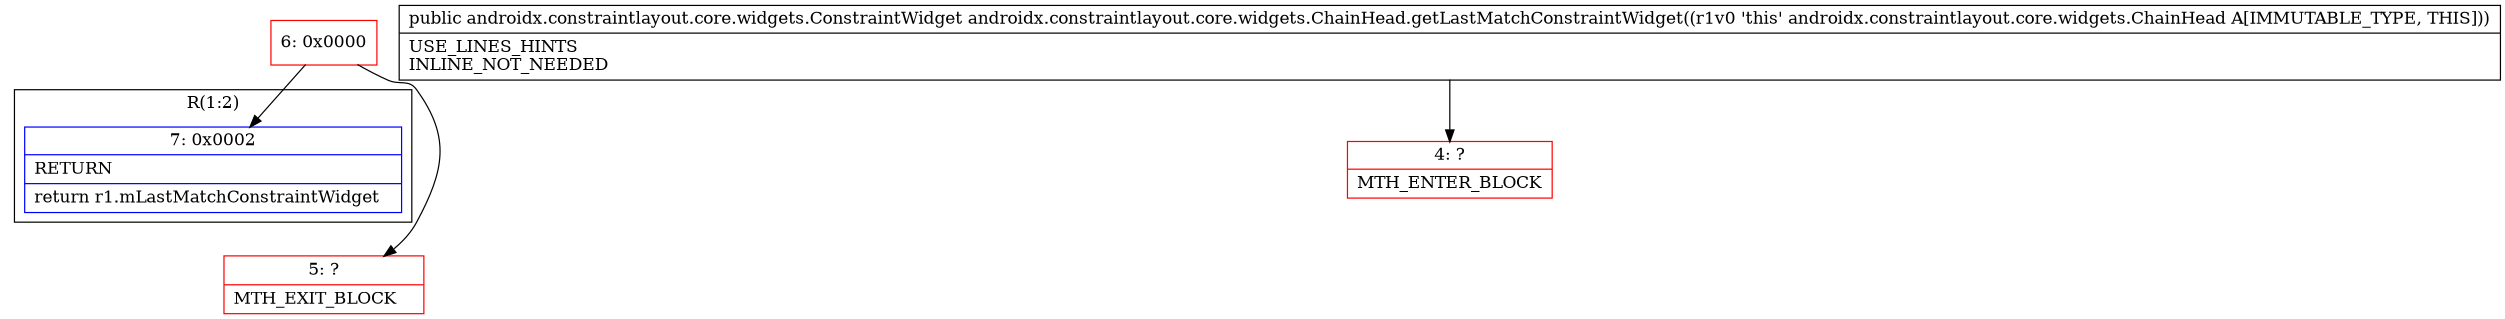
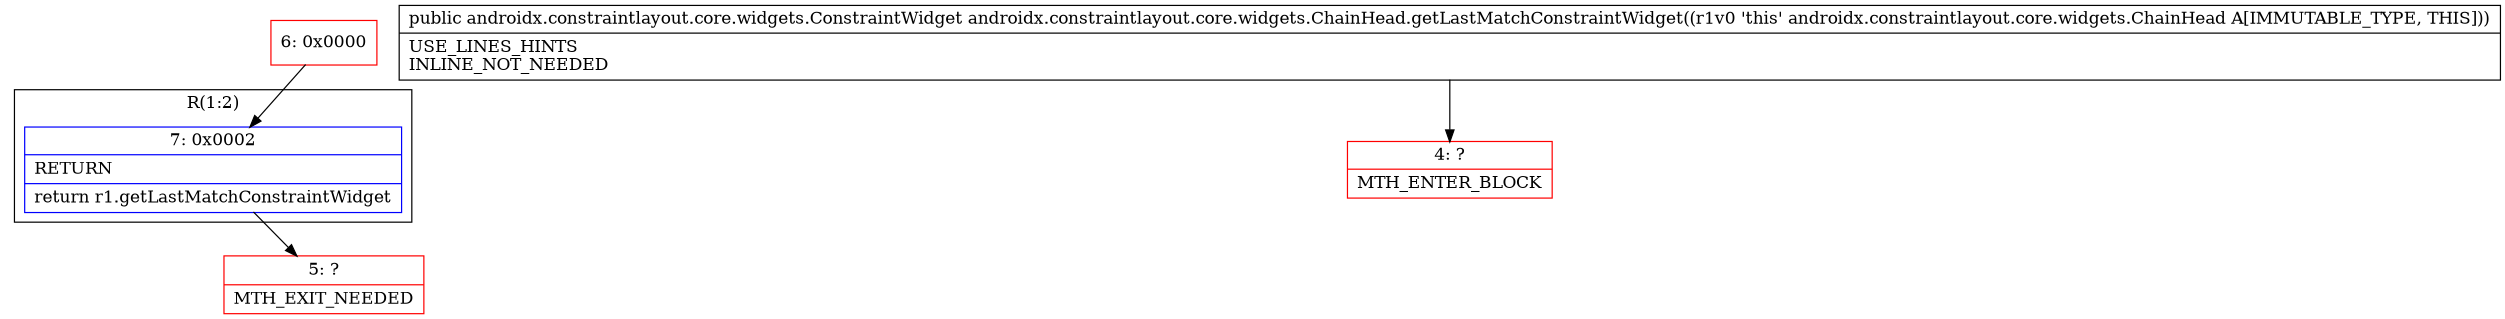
(439, 140) -> (271, 230)
(207, 197) -> (213, 197)
(315, 299) -> (324, 299)
